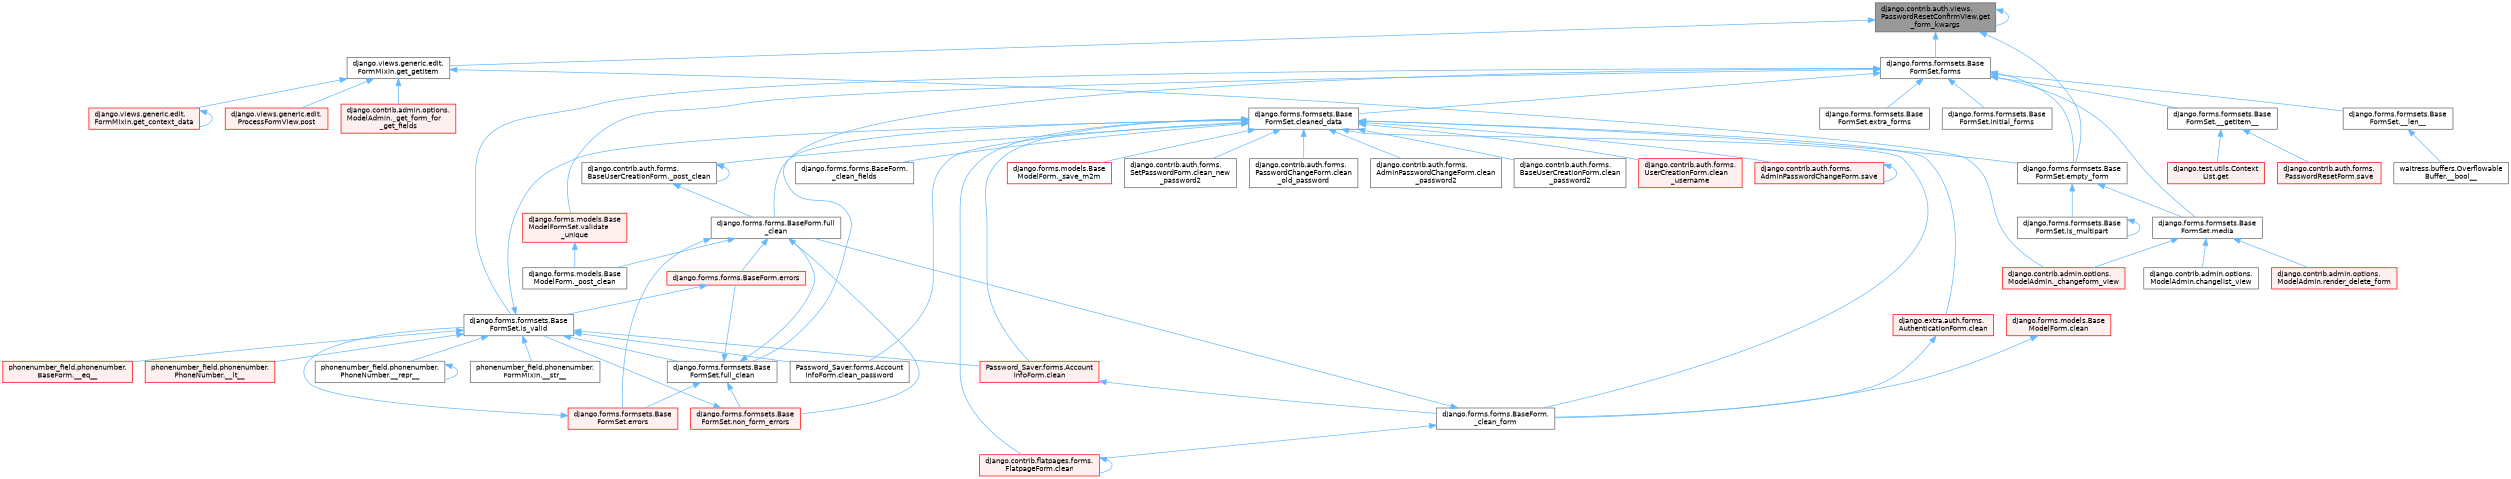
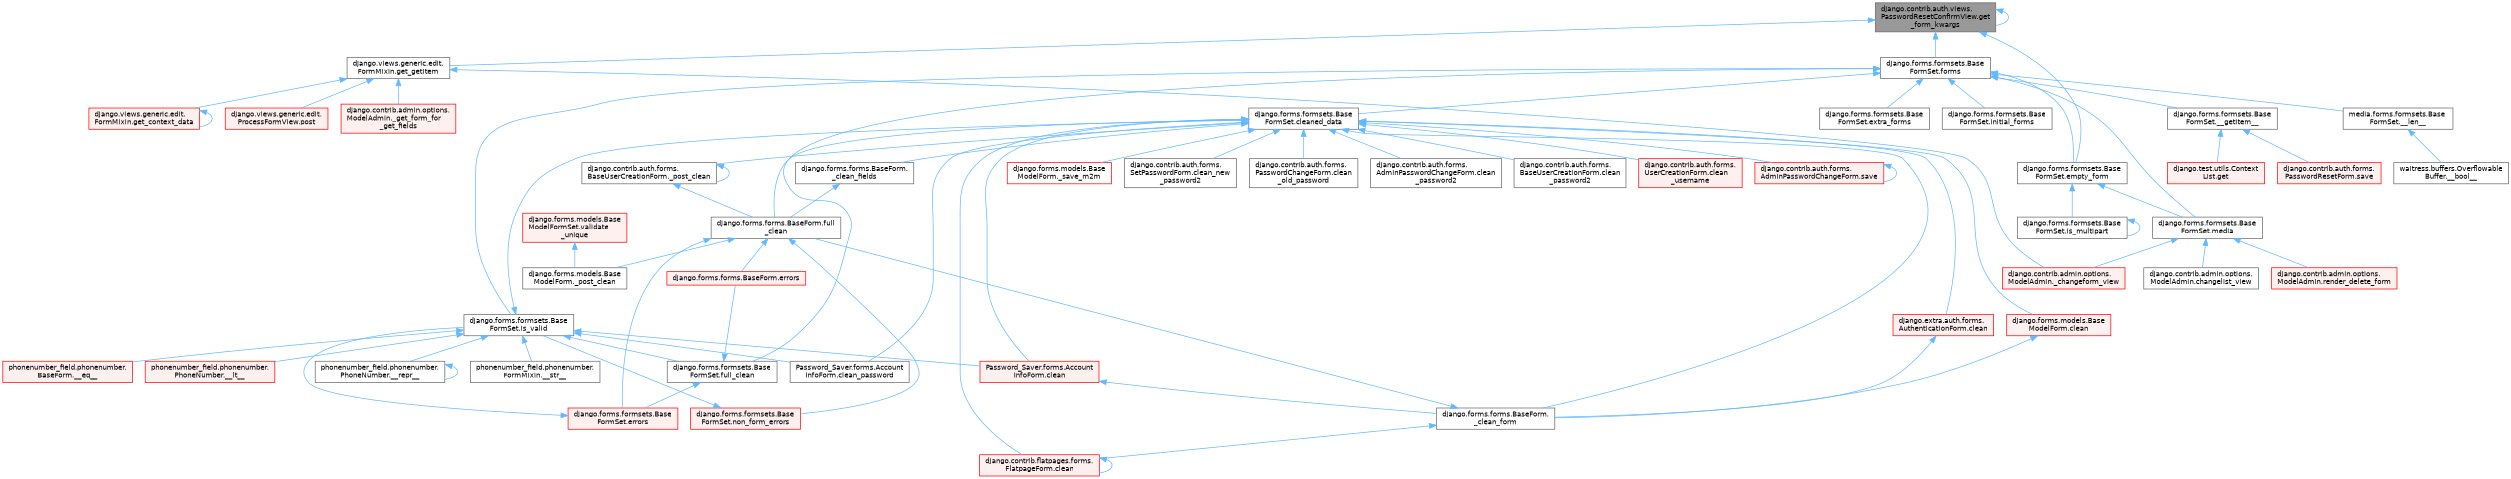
(1188, 83) -> none
(2398, 119) -> (2398, 119)
(1692, 136) -> (1942, 158)
(633, 301) -> none
(803, 305) -> (809, 205)
(736, 398) -> none
